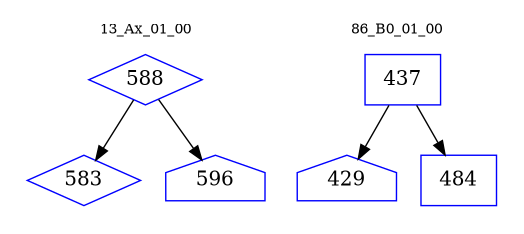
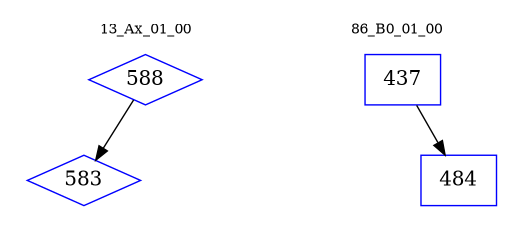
(215, 180) -> none
(347, 180) -> none
